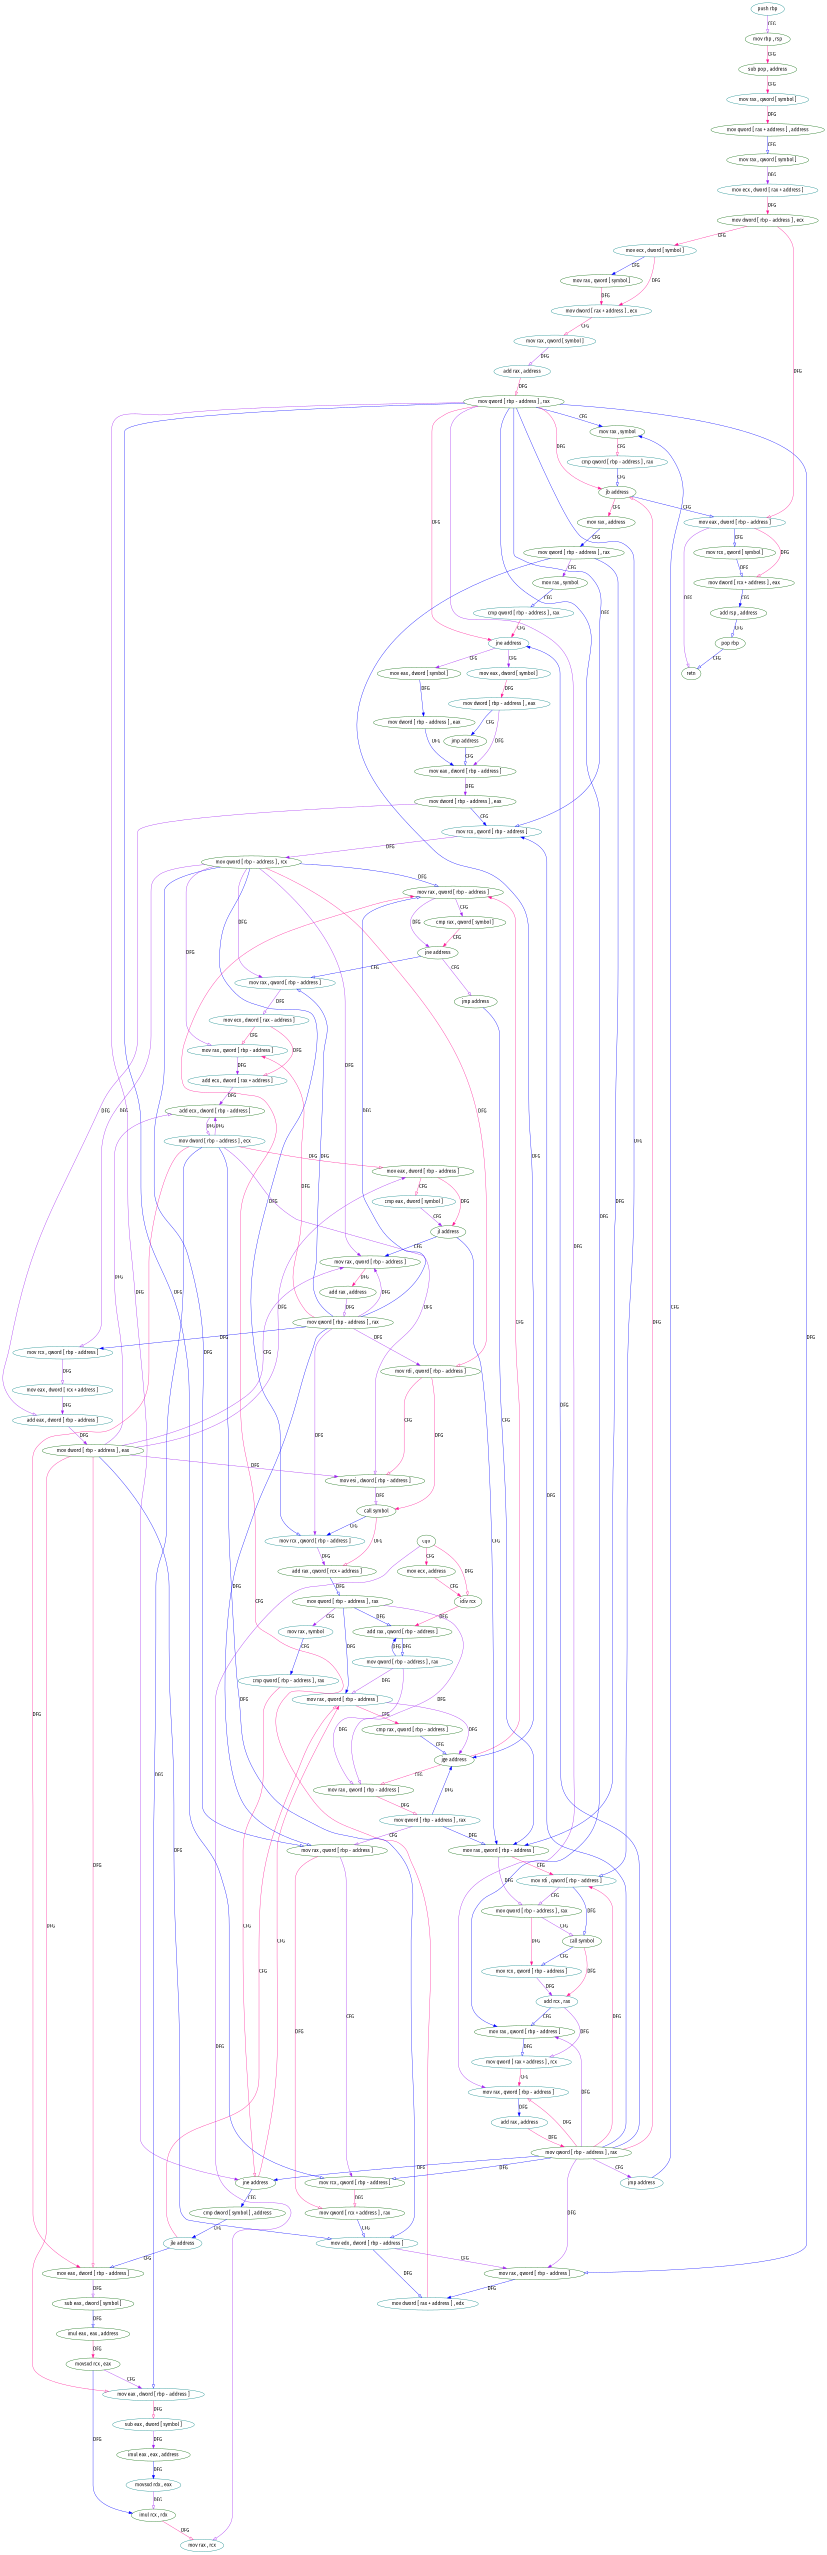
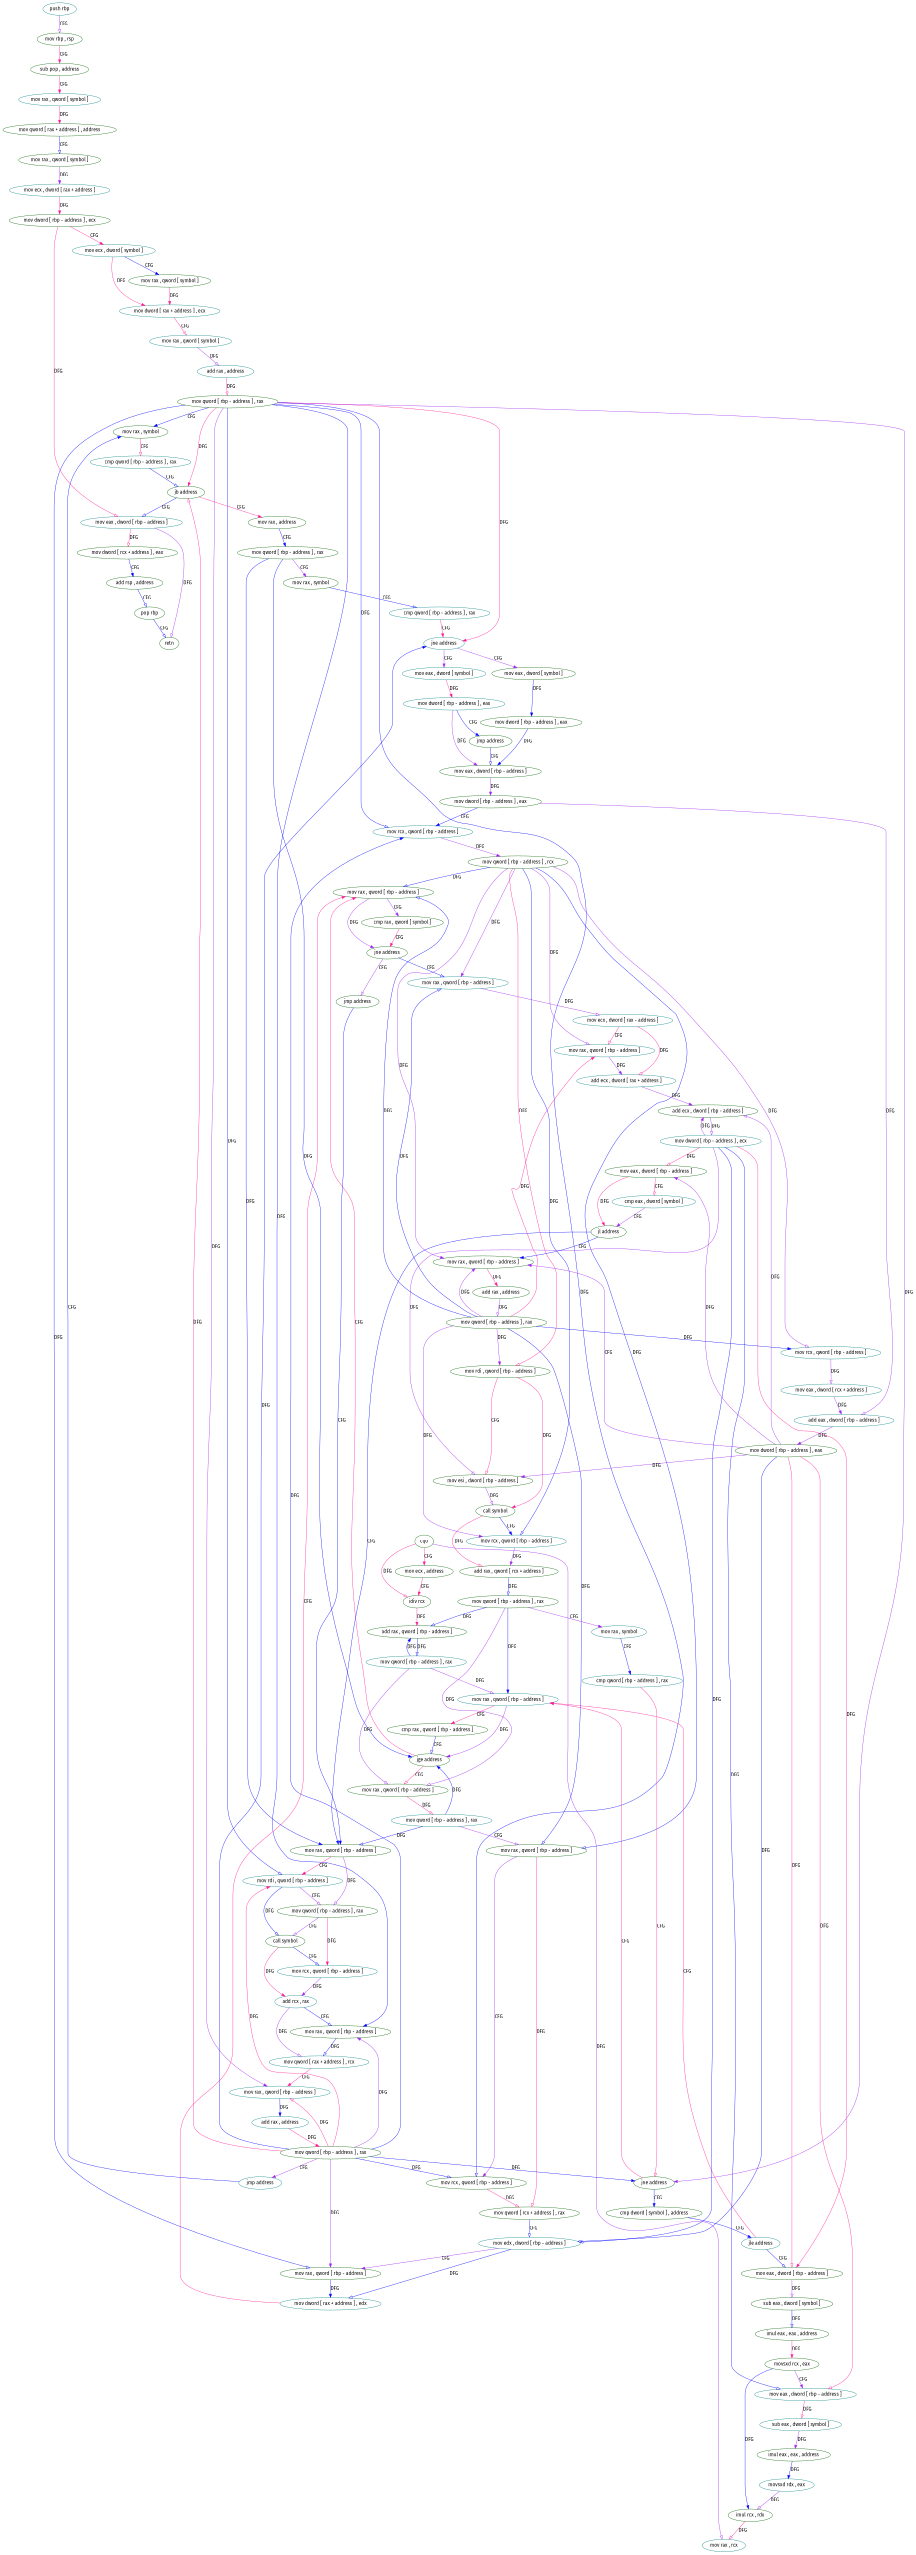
(735, 553) -> none
